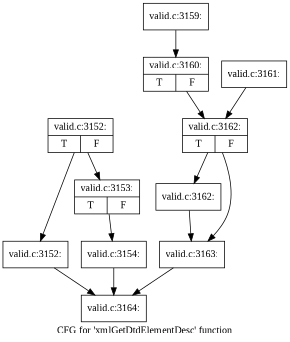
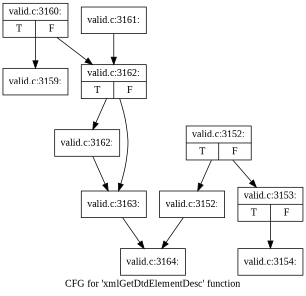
(176, 40) -> (35, 49)
(114, 278) -> none
